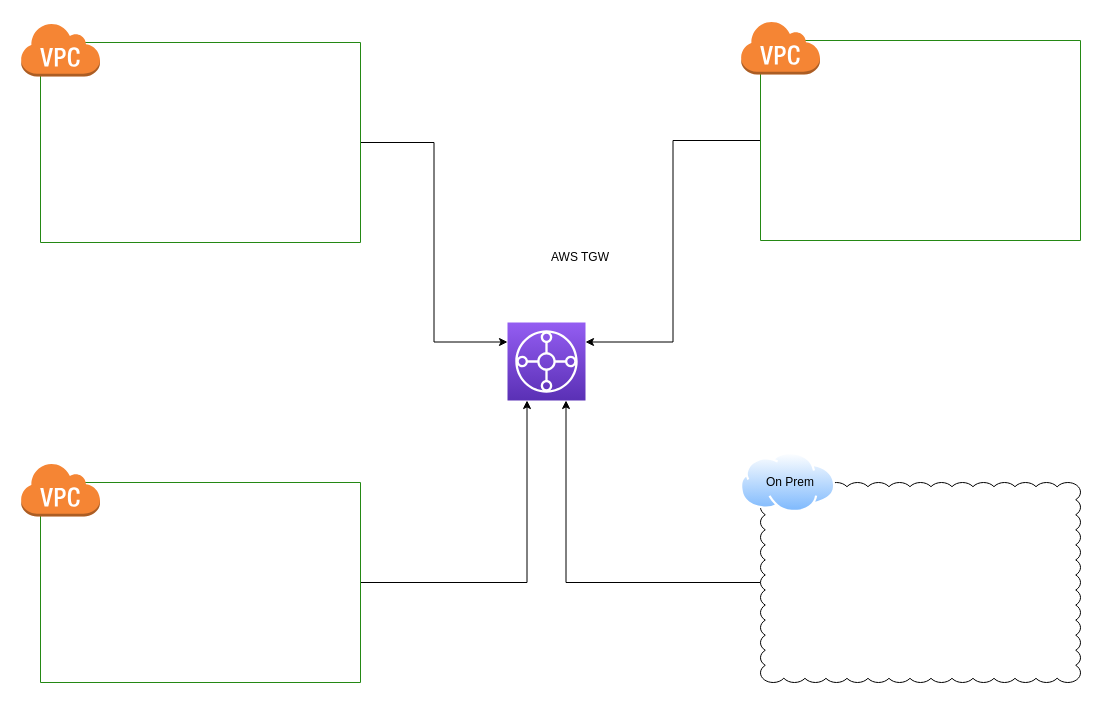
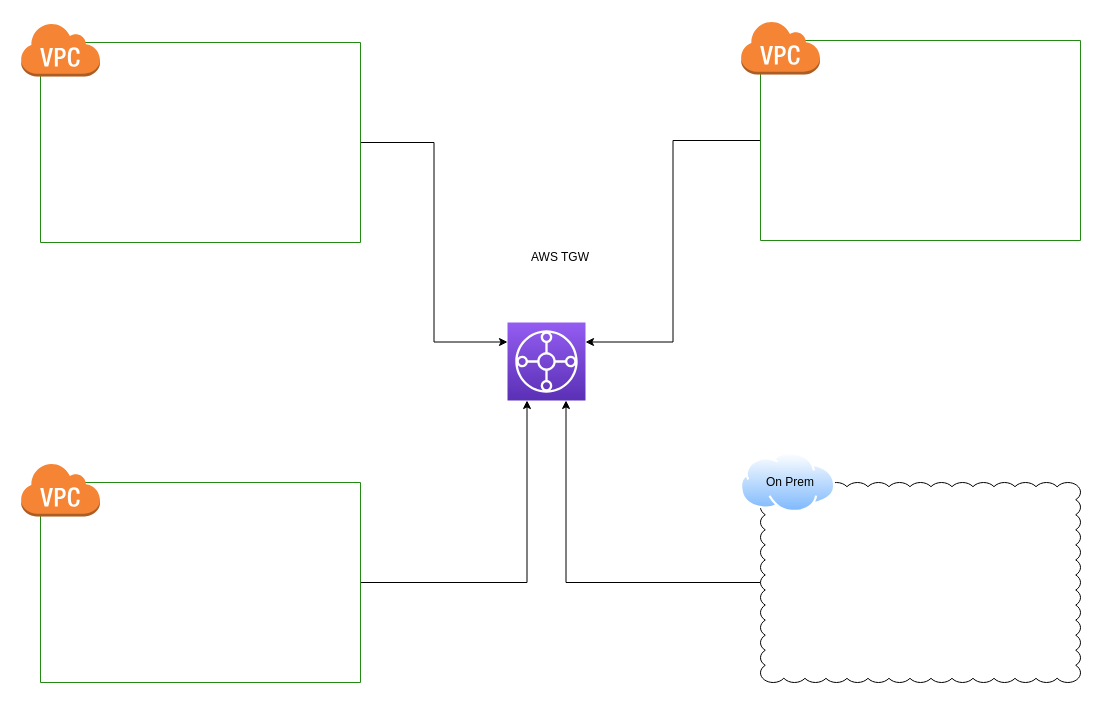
(581, 258) -> (561, 258)
